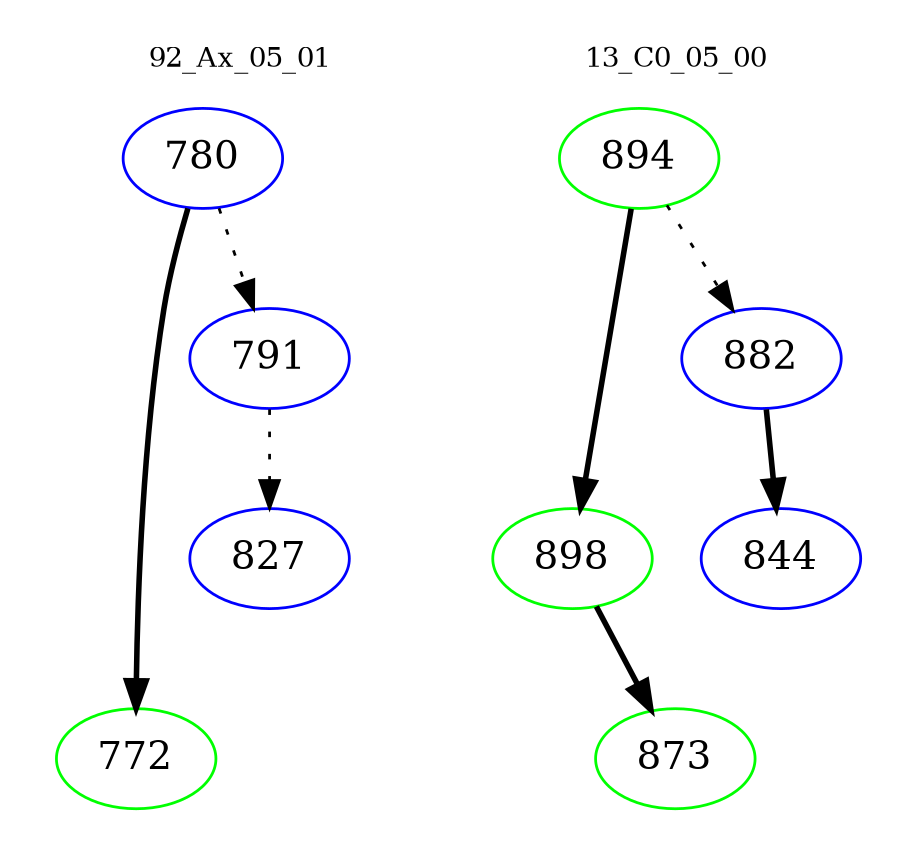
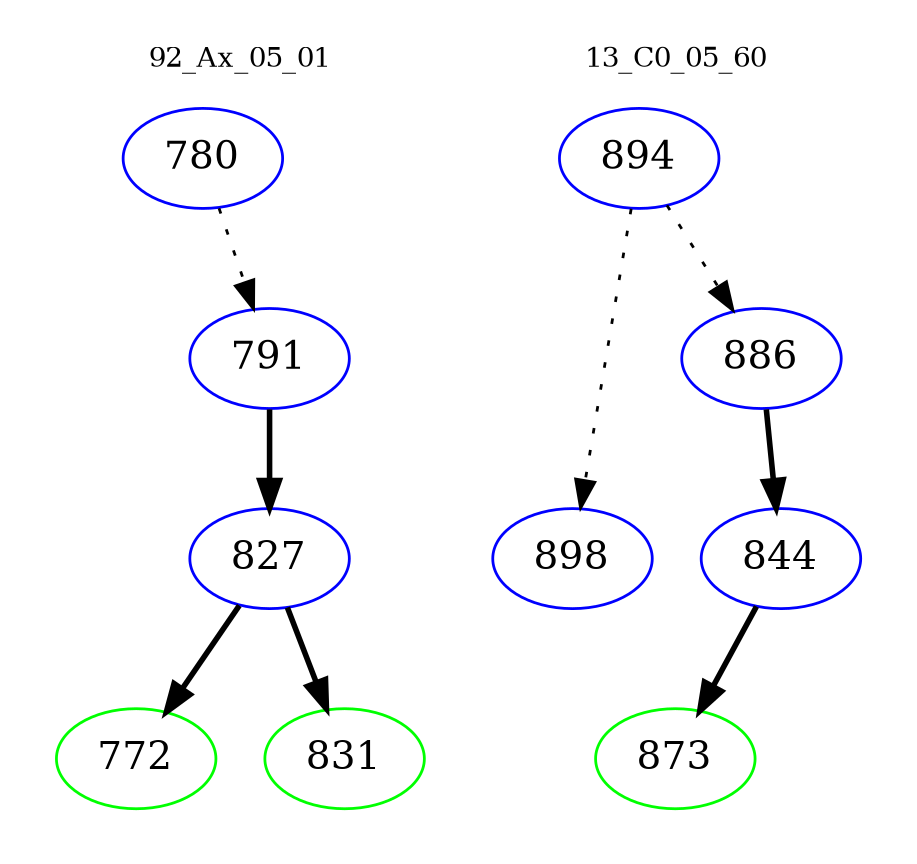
(677, 60) -> (677, 60)
(639, 158) -> (639, 158)
(608, 344) -> (608, 344)
(761, 359) -> (761, 359)
(148, 442) -> (211, 647)
(270, 445) -> (270, 445)
(573, 559) -> (573, 559)
(617, 646) -> (735, 646)
none -> (345, 759)
